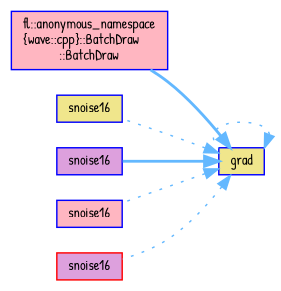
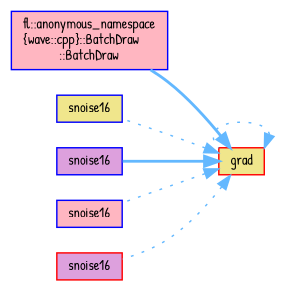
(242, 161) -> (242, 161)
